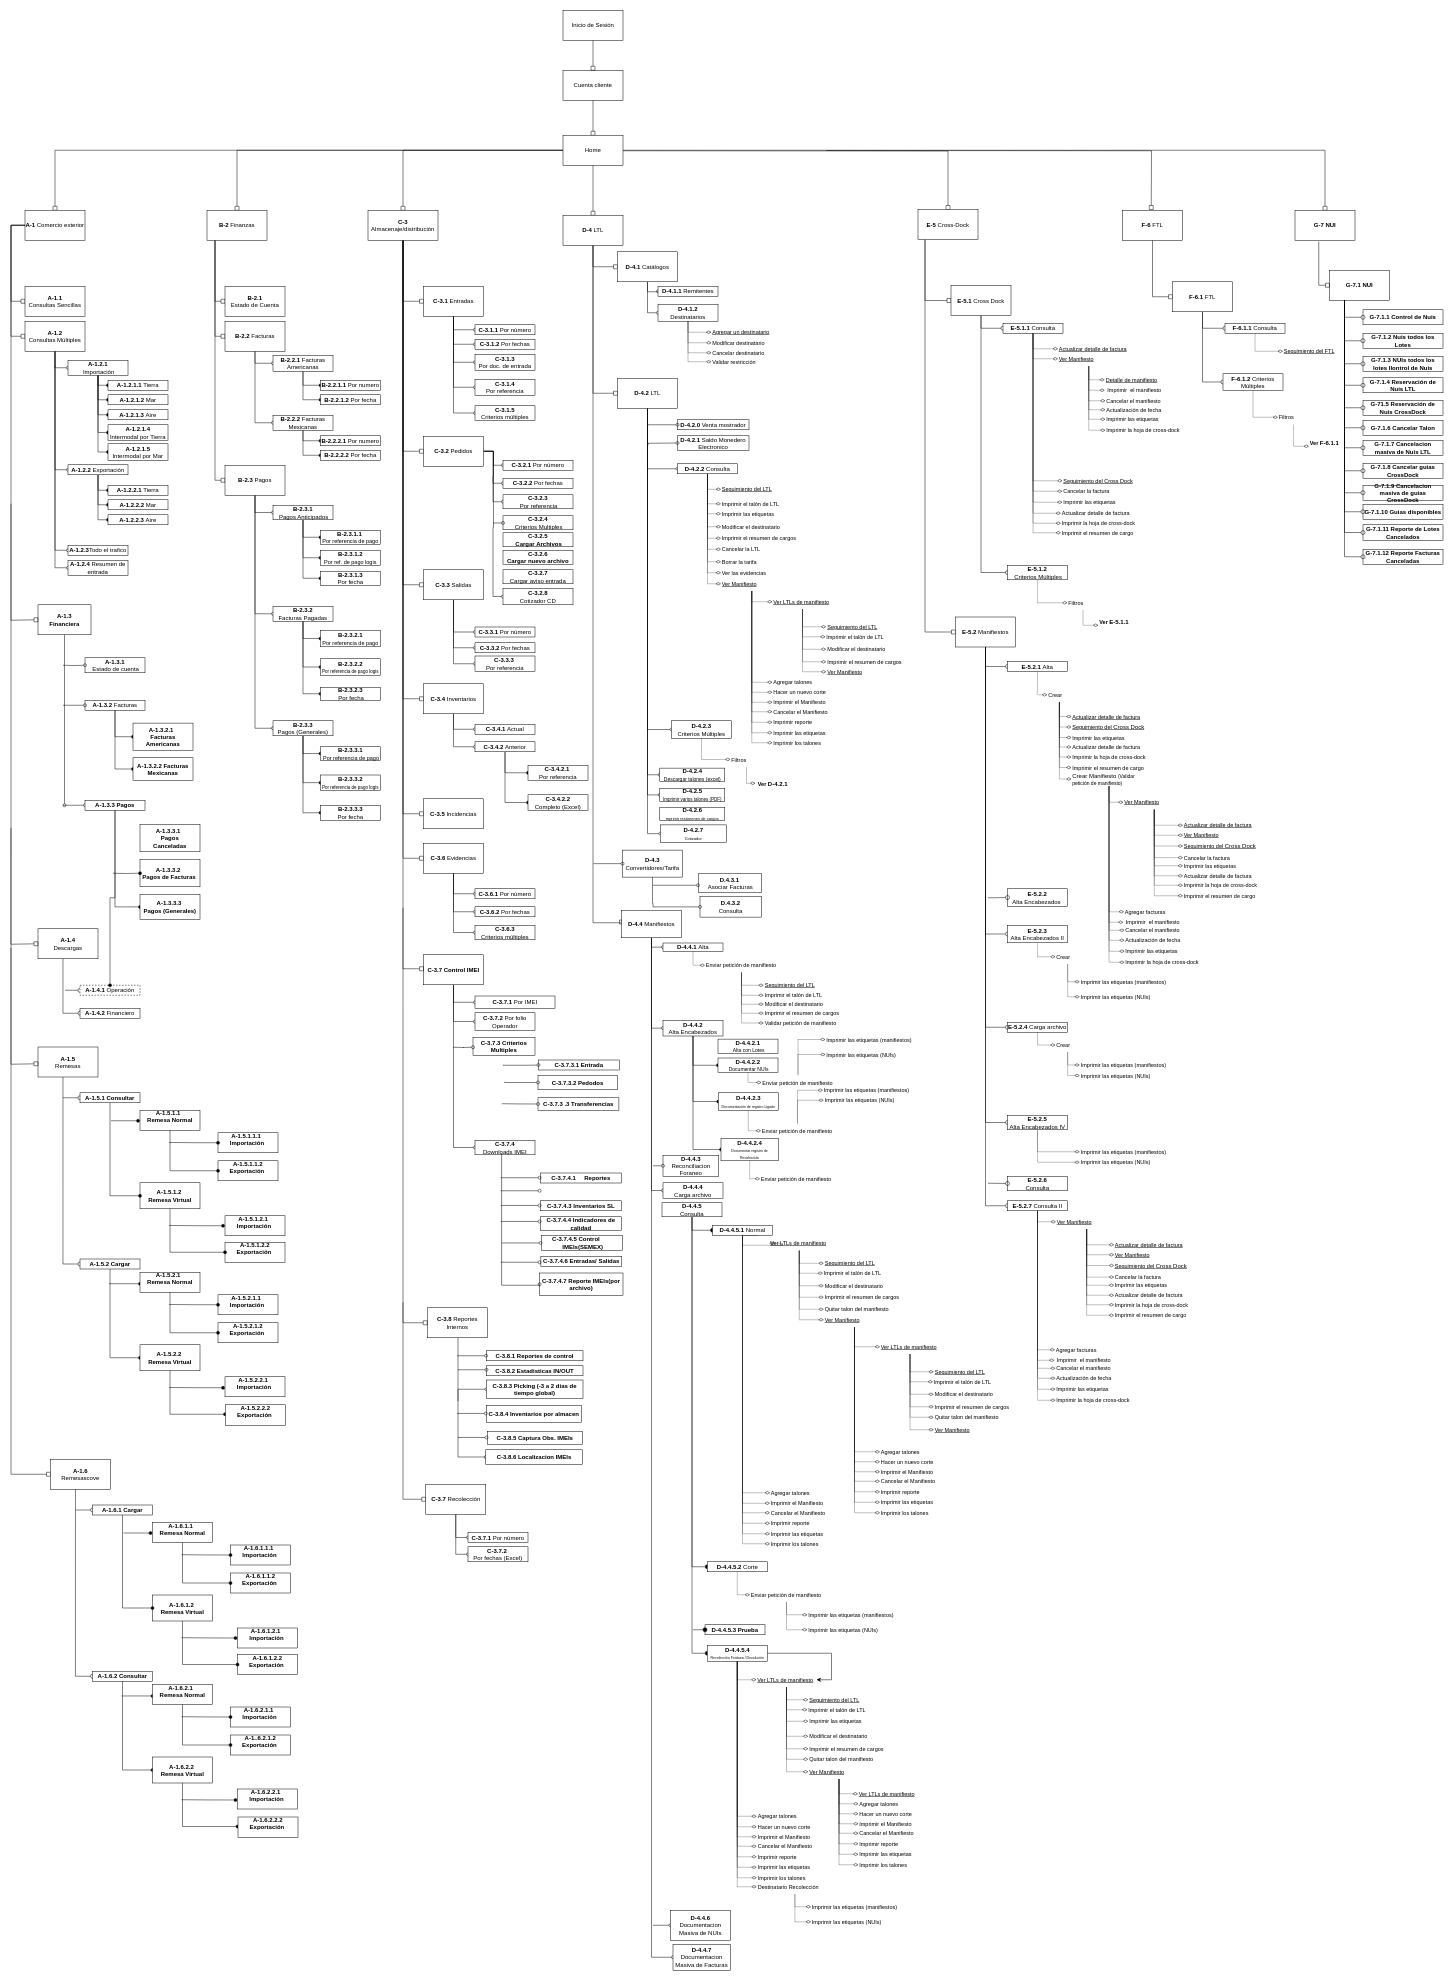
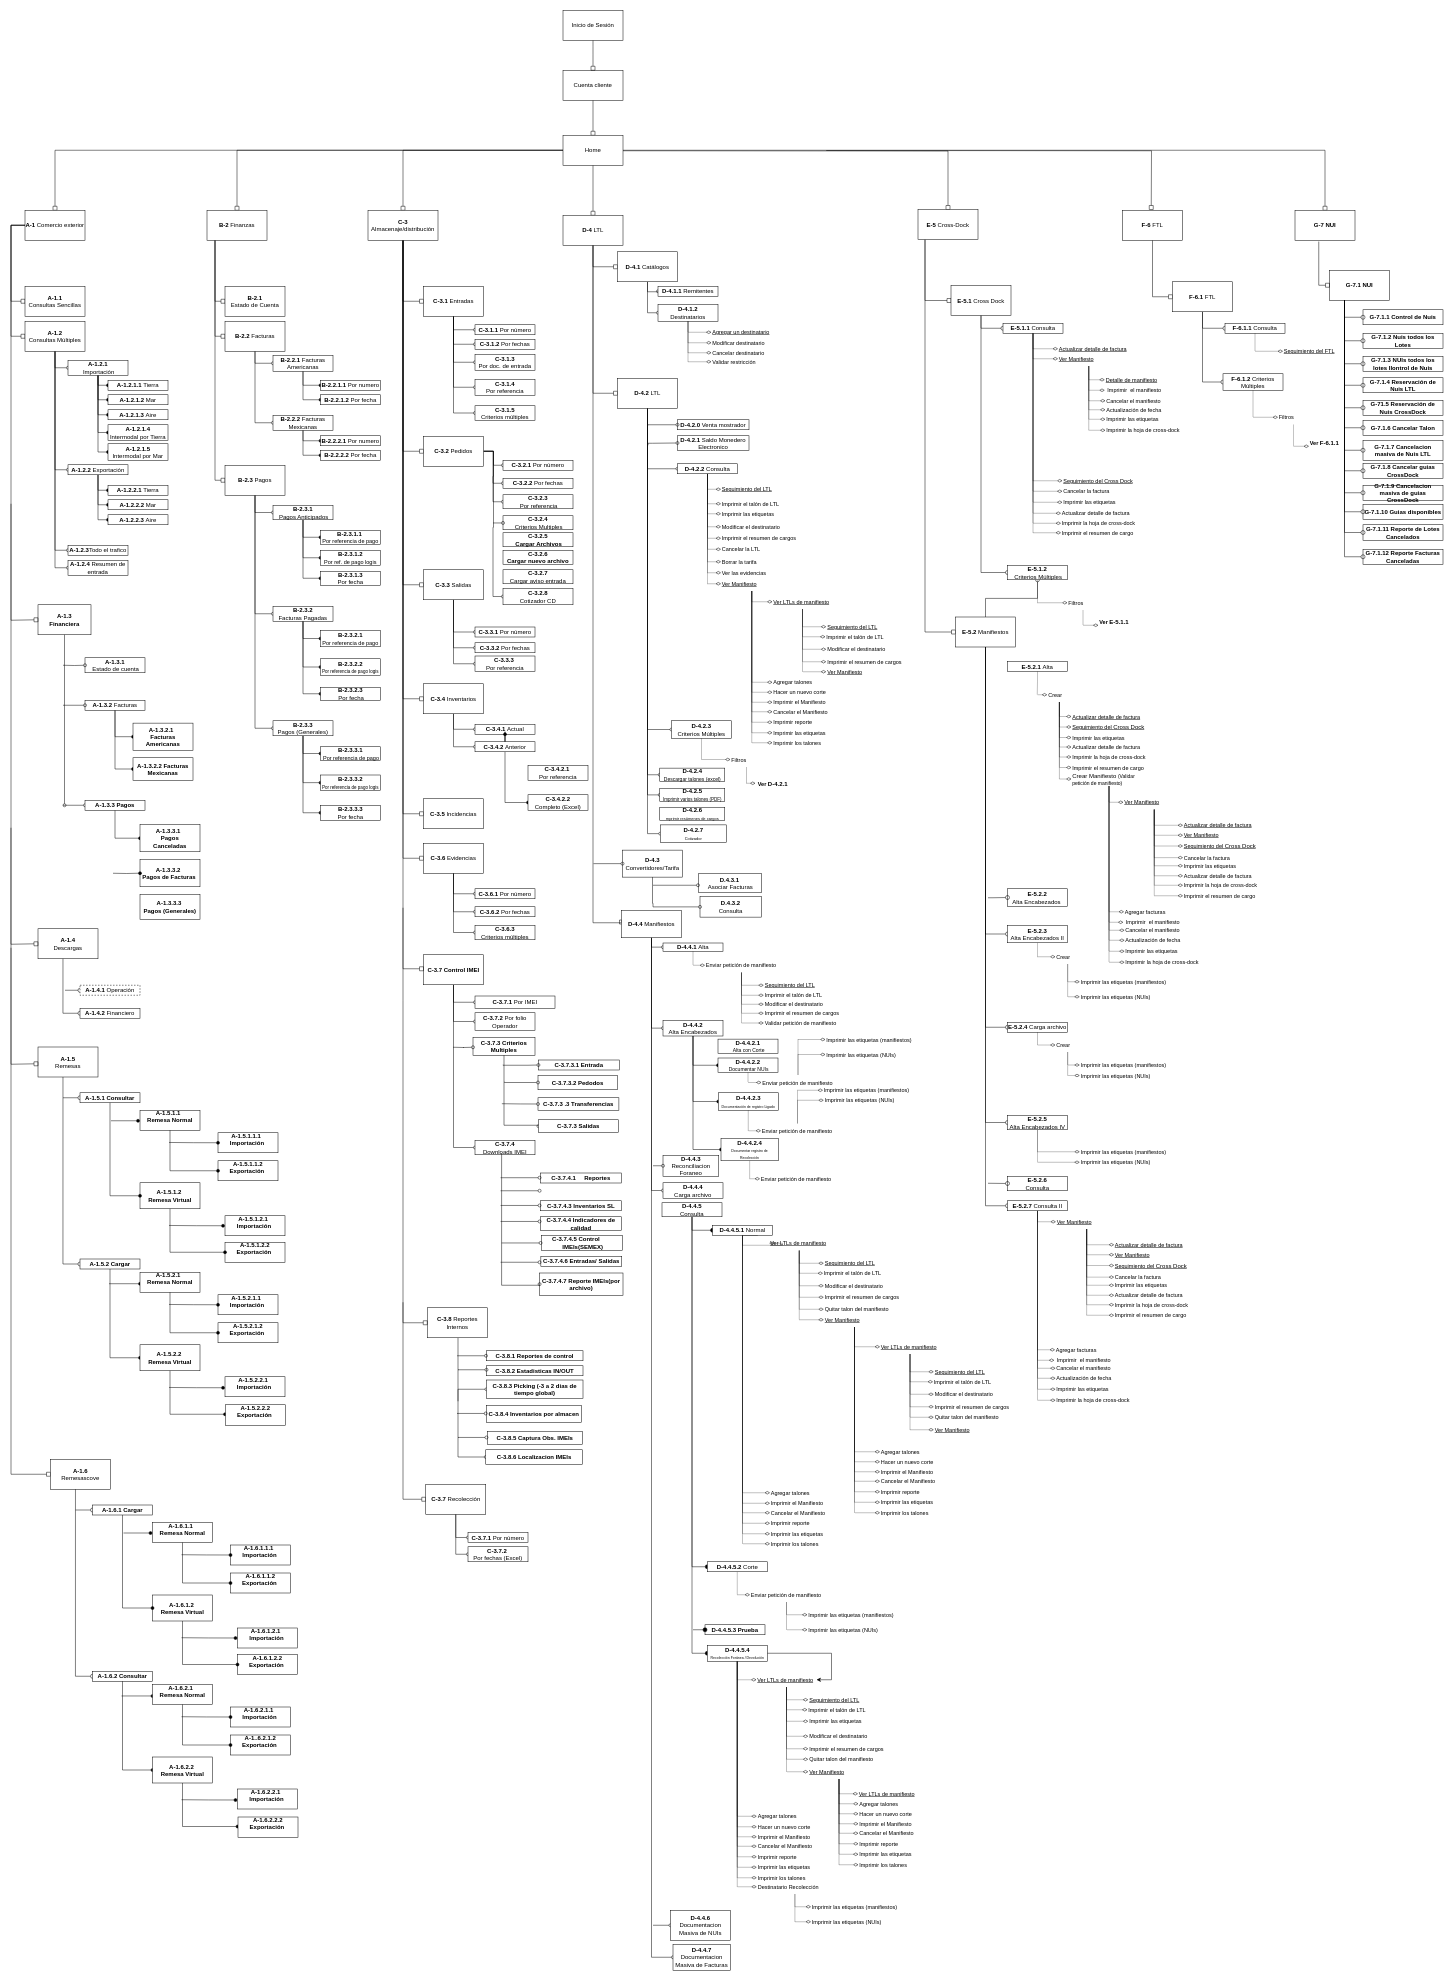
(1403, 448) -> (1403, 450)
(996, 667) -> (1001, 598)
(524, 773) -> (505, 737)
(115, 904) -> none
(110, 983) -> (137, 838)
(748, 1046) -> (748, 1046)
none -> (521, 1125)
none -> (578, 1126)
